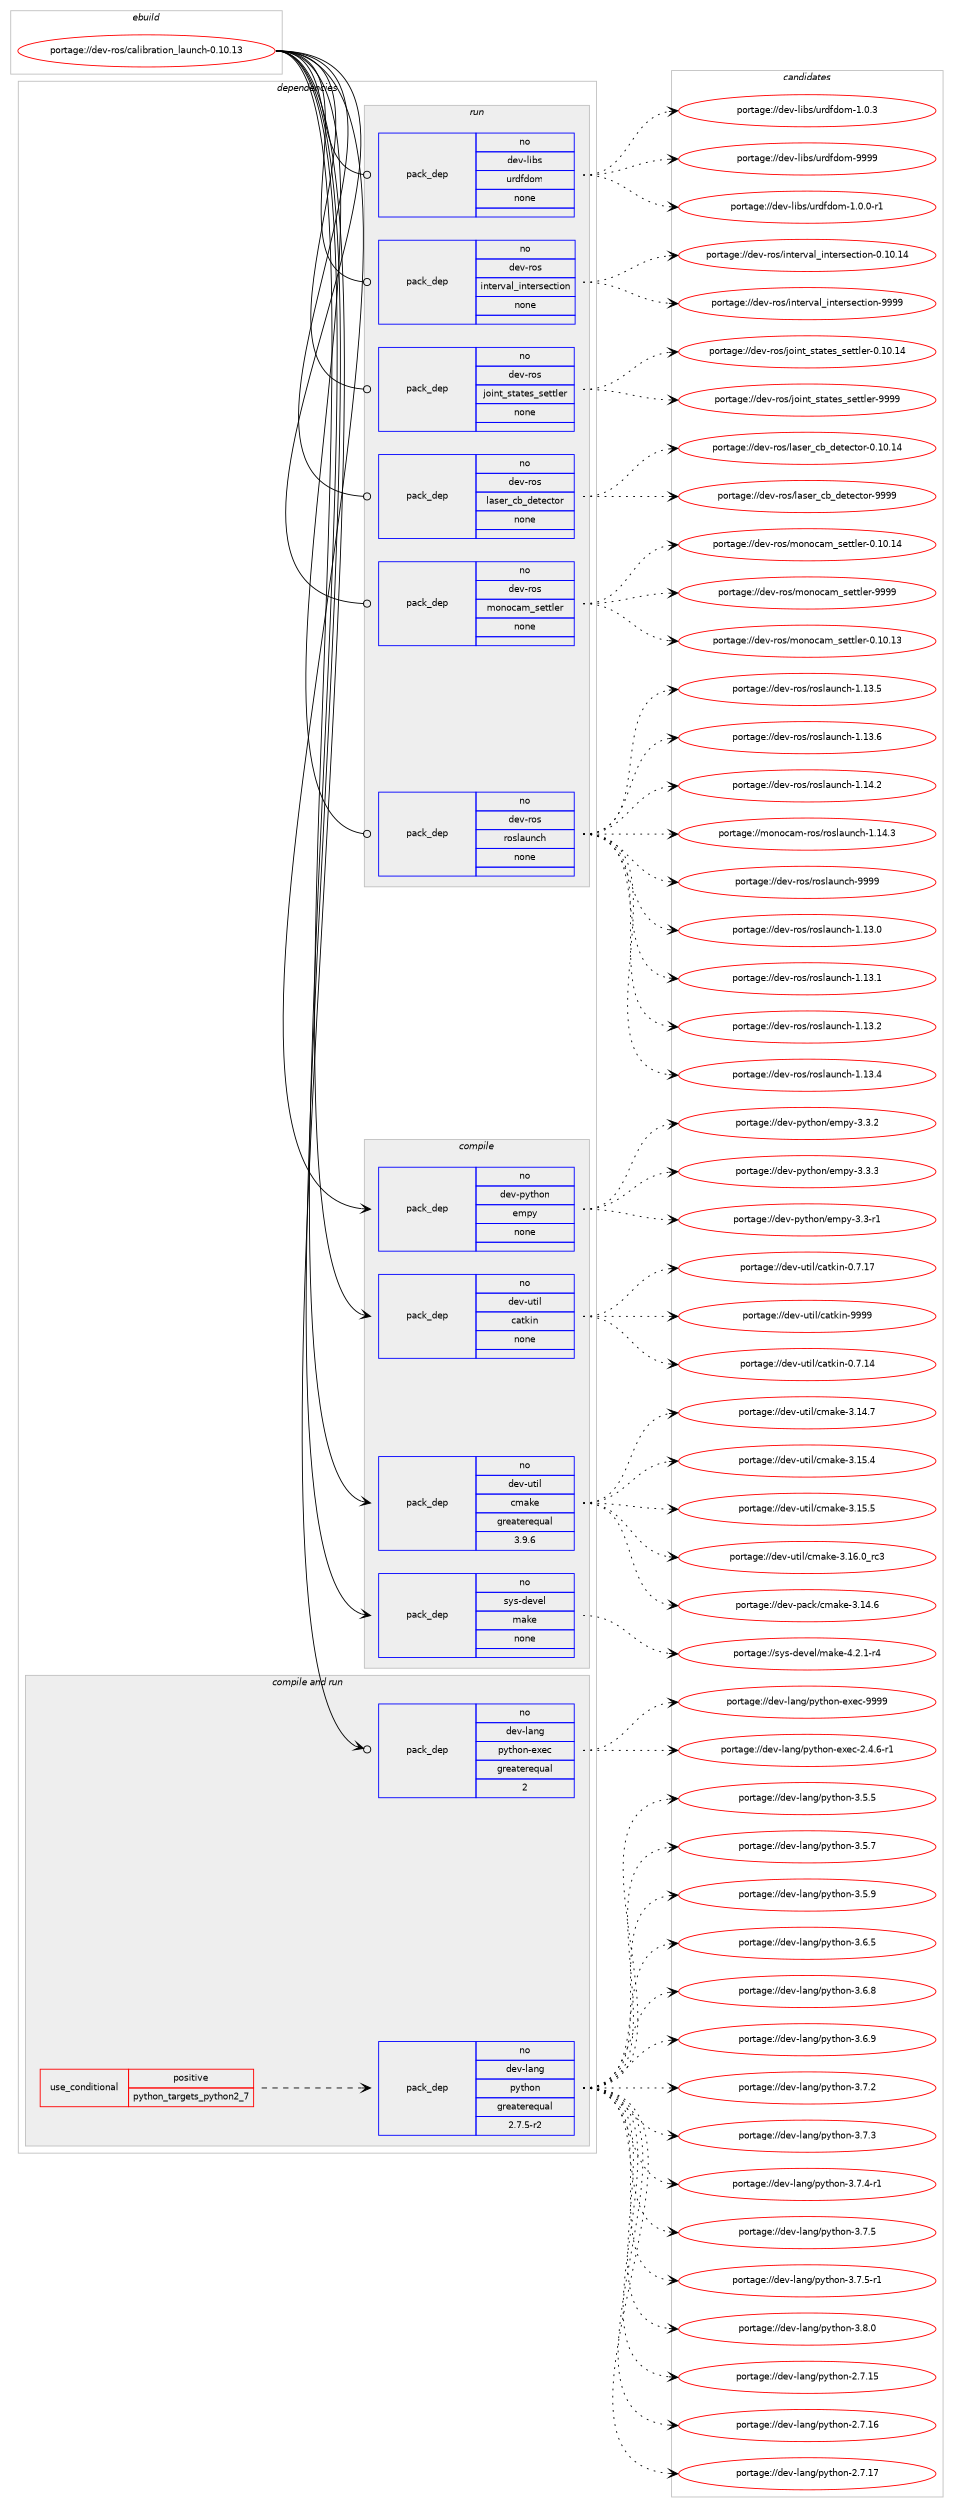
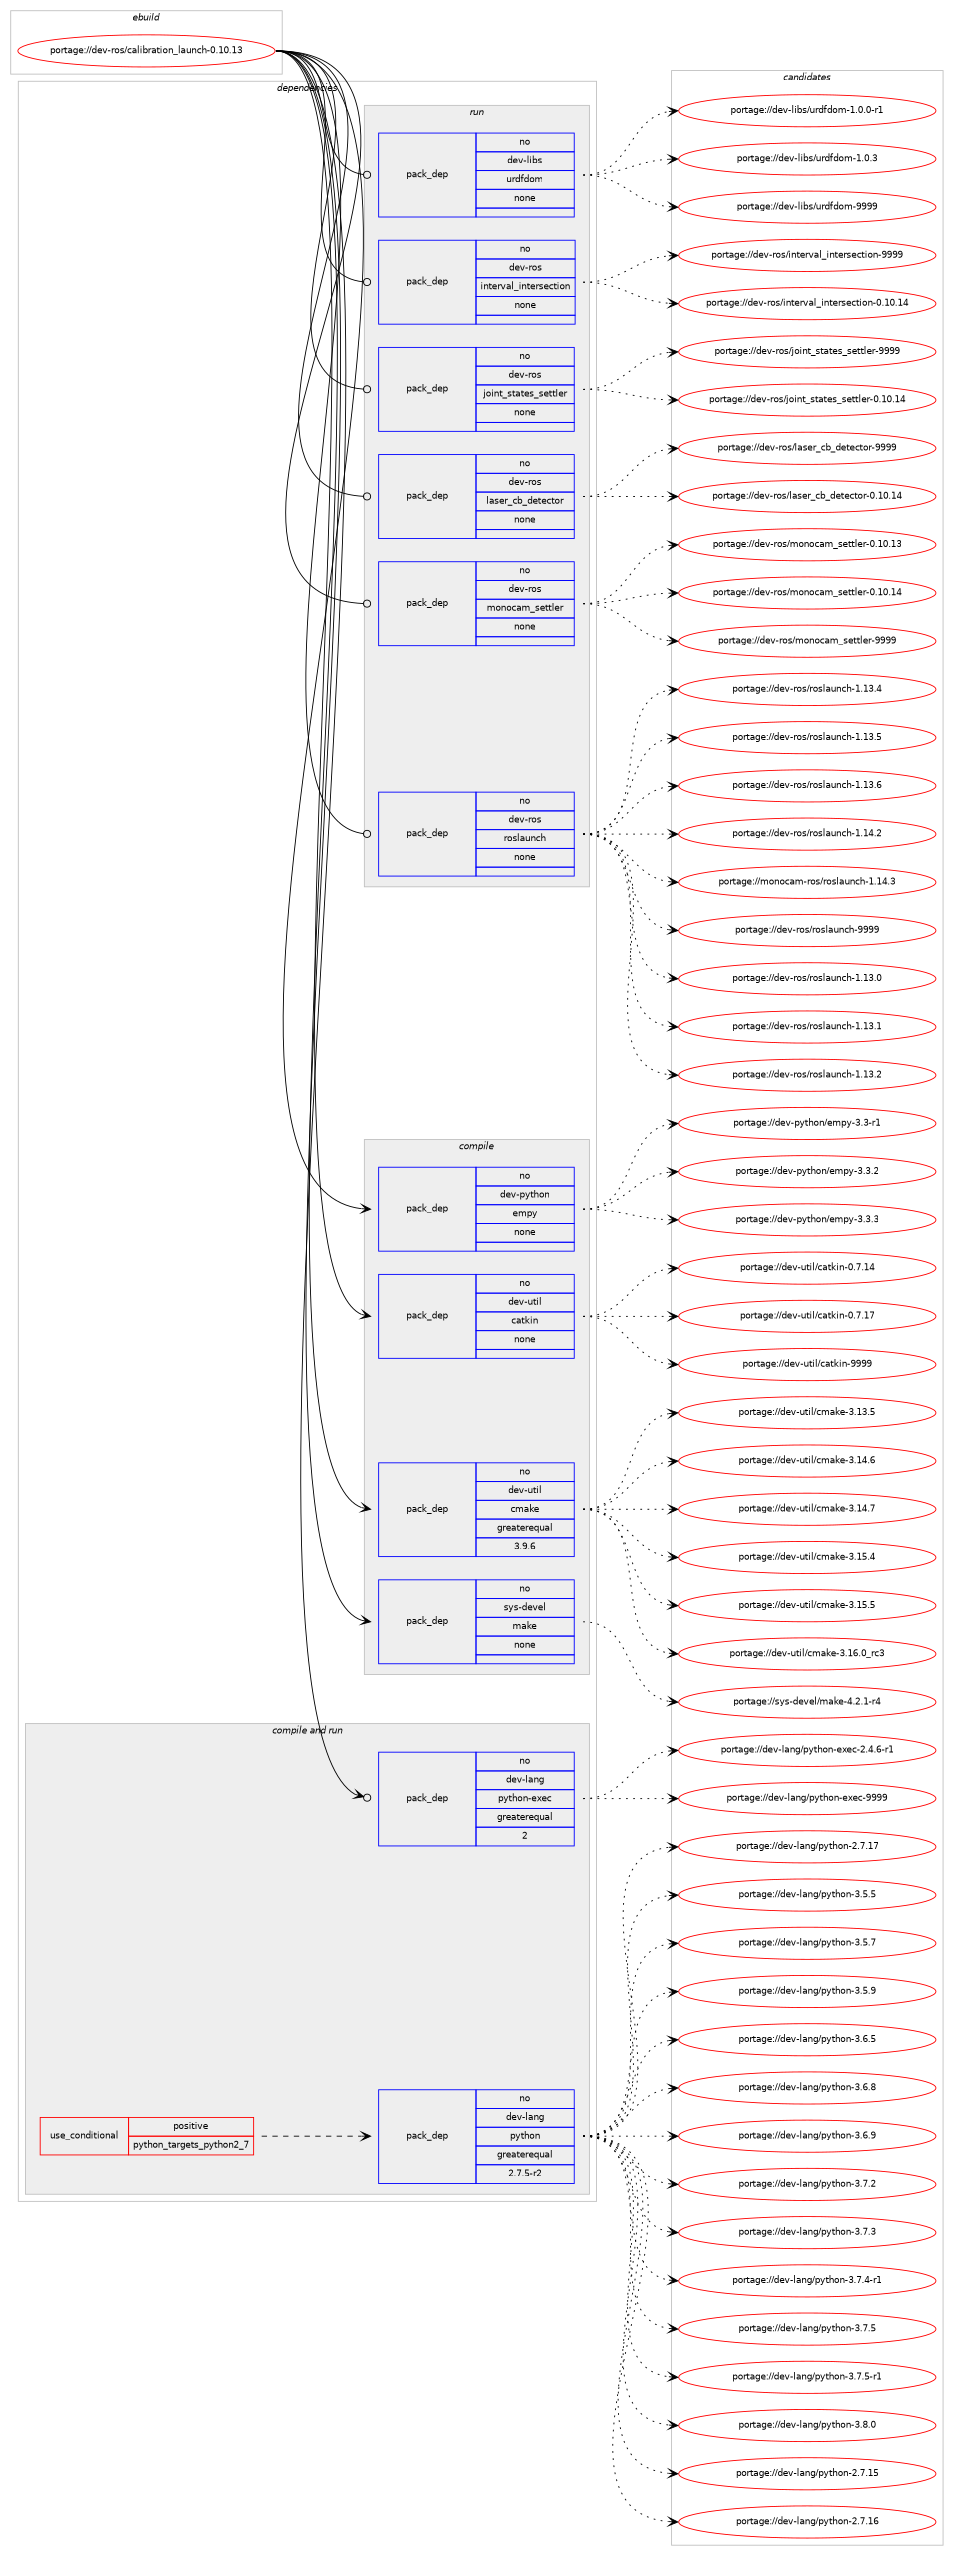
none -> (807, 1413)
(807, 1606) -> (807, 1461)
